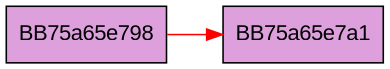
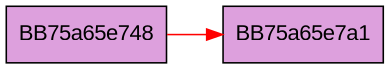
(86, 35) -> (86, 35)
